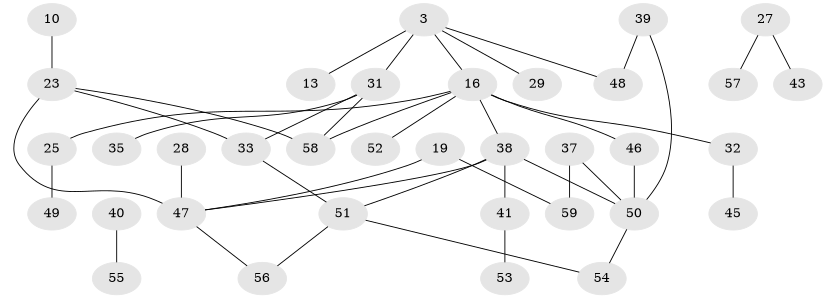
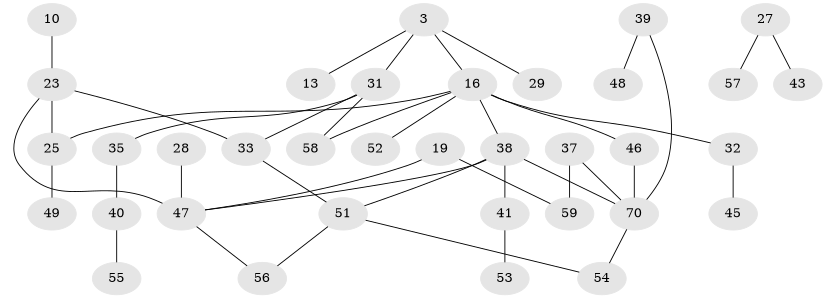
(521, 52) -> none
(185, 108) -> (52, 117)
none -> (117, 182)
(634, 214) -> (634, 214)
